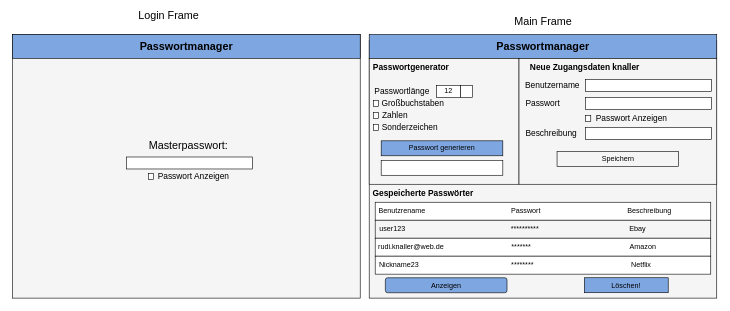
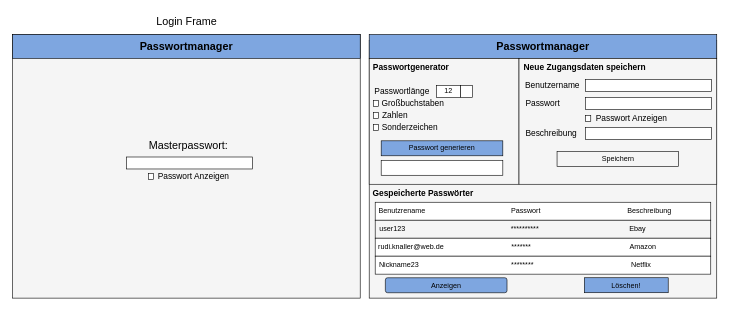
(168, 15) -> (186, 21)
(543, 21) -> none
(585, 68) -> (585, 68)
